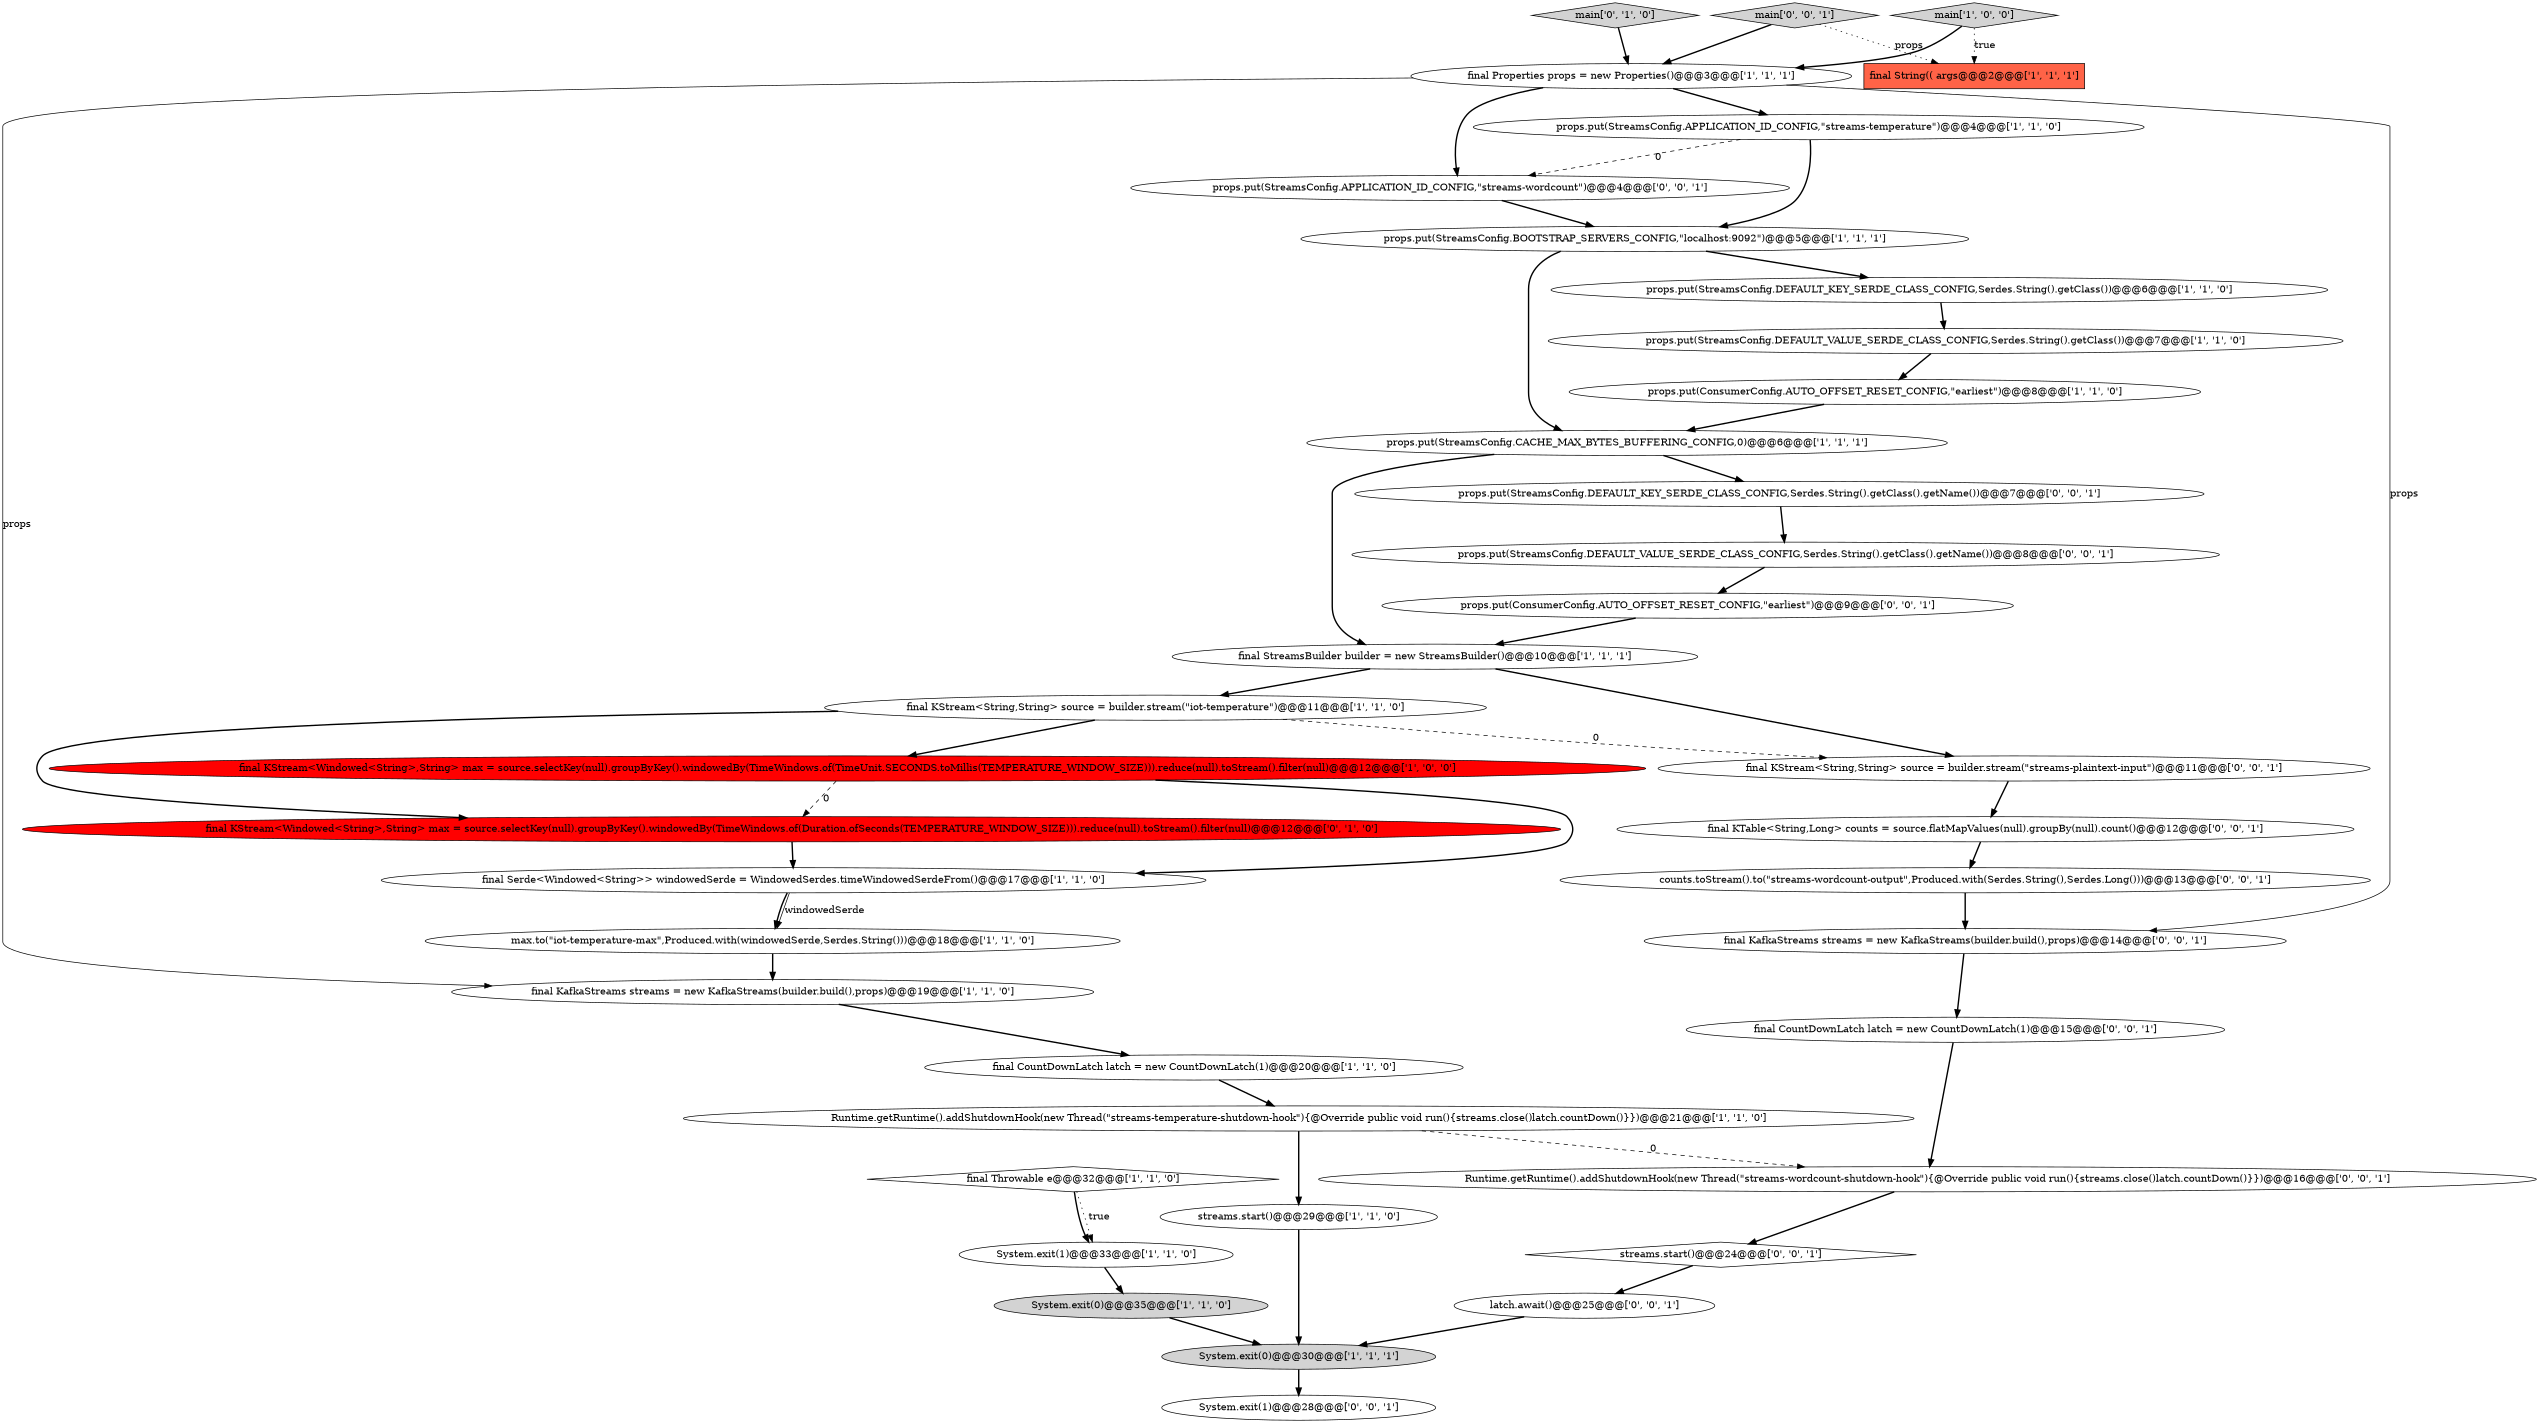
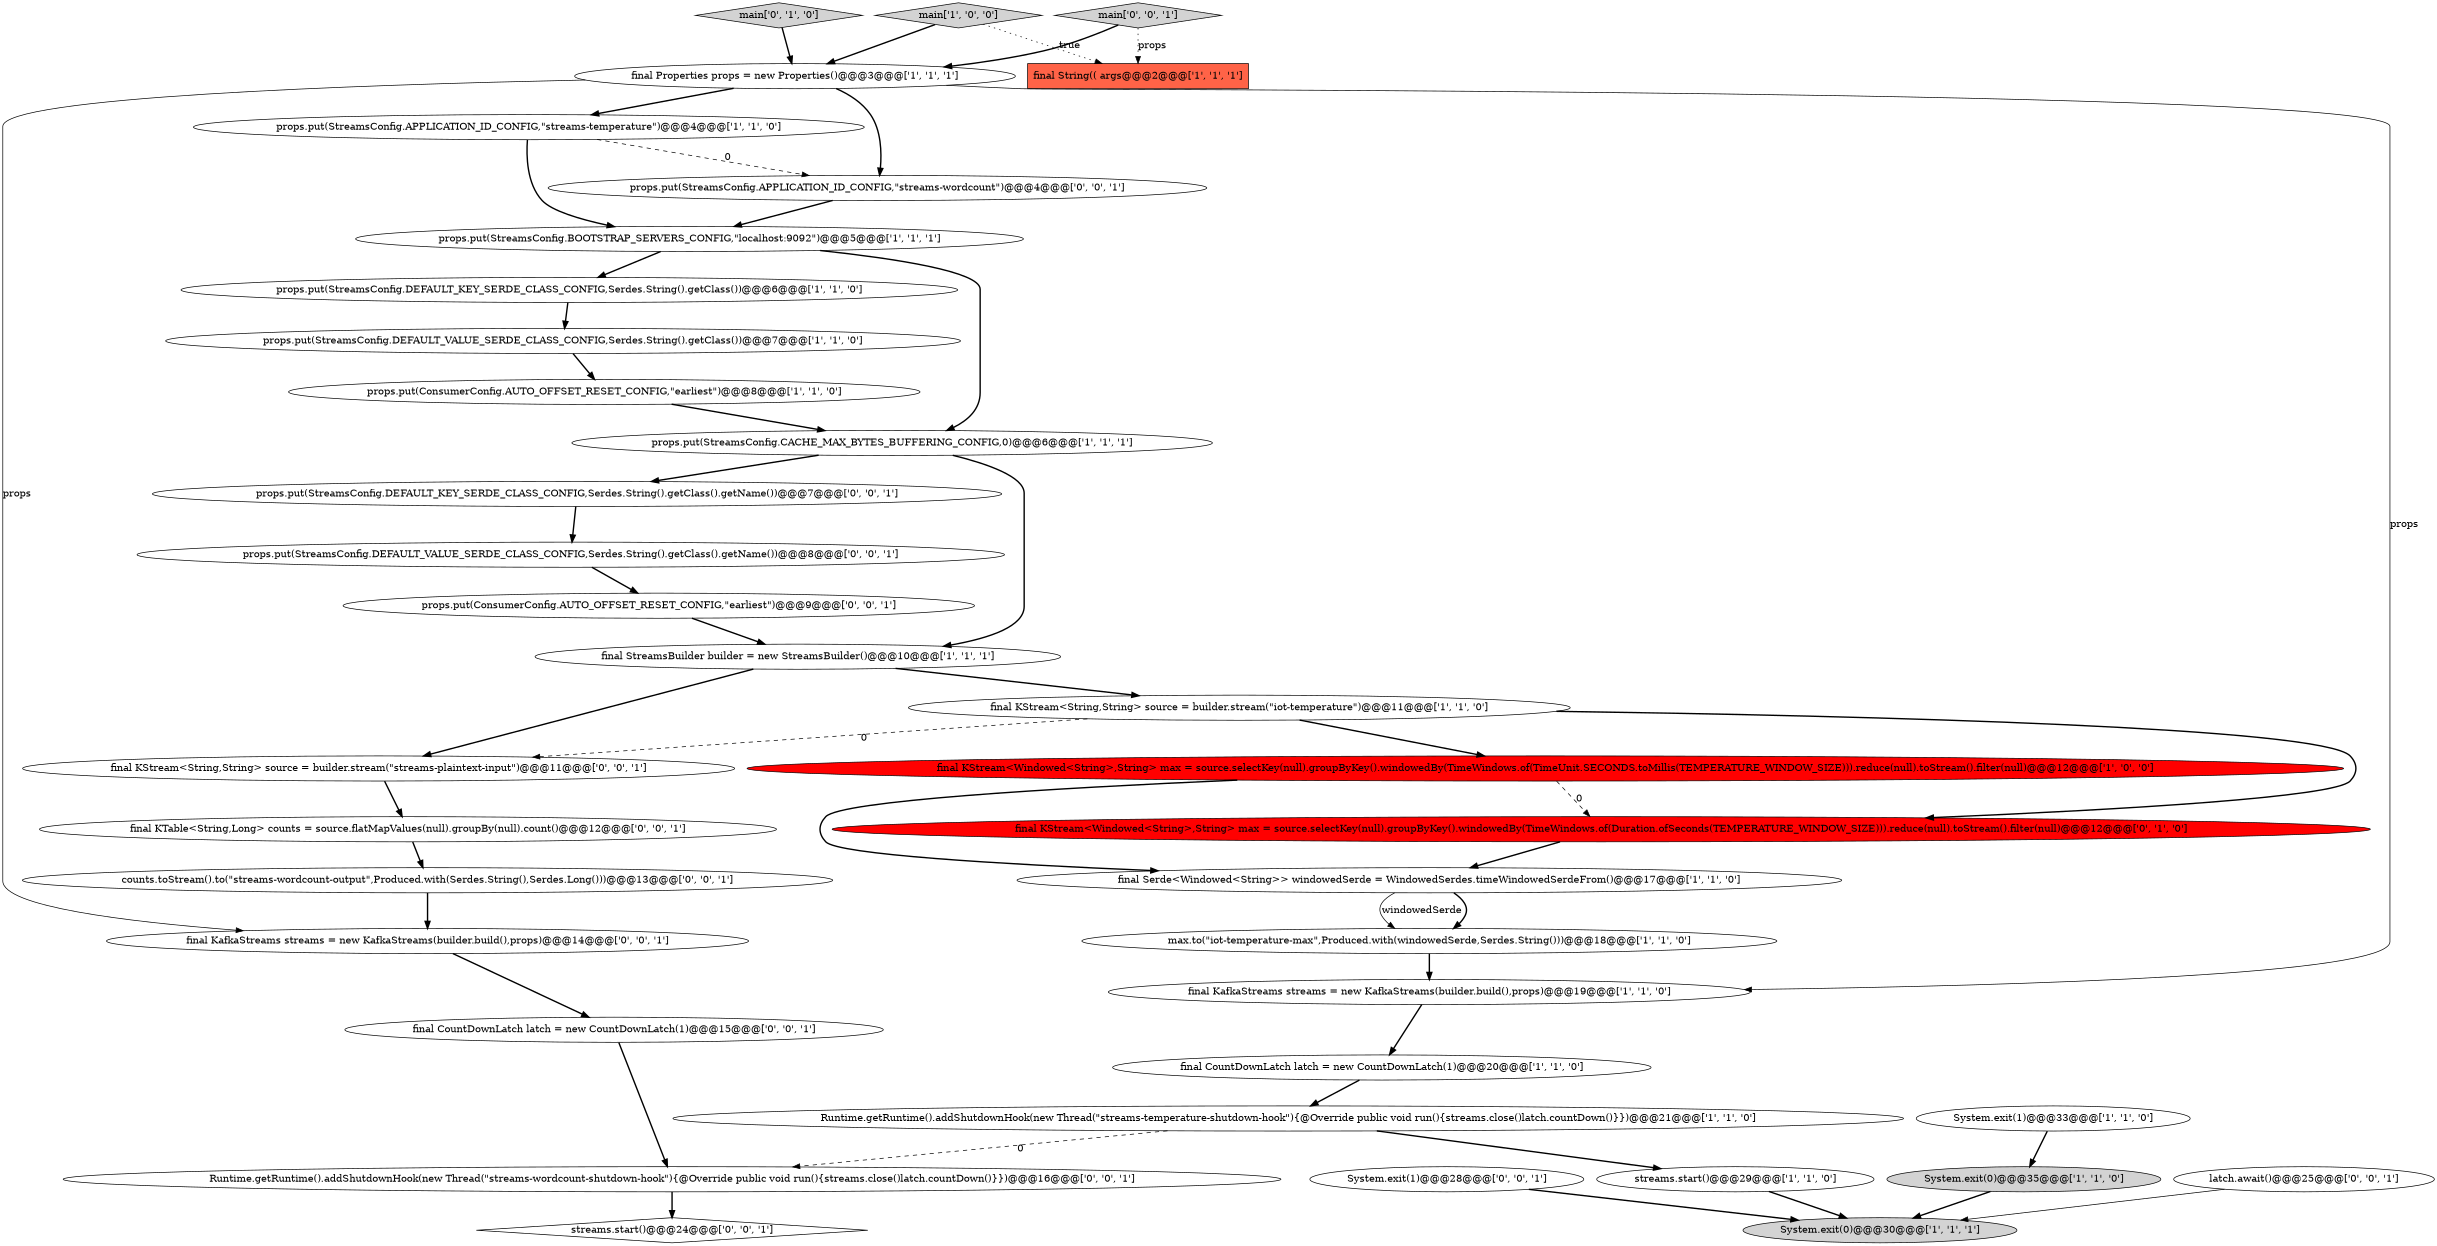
(1073, 1179) -> none
(1658, 1278) -> none
(1445, 1331) -> (2096, 1204)
(1299, 1379) -> (1660, 1204)
